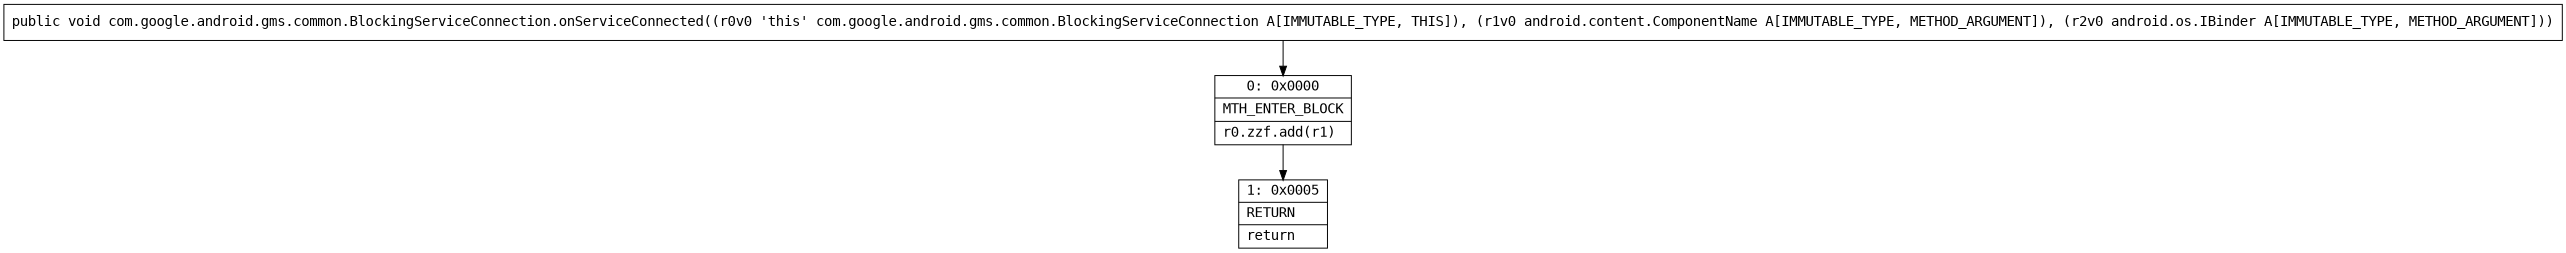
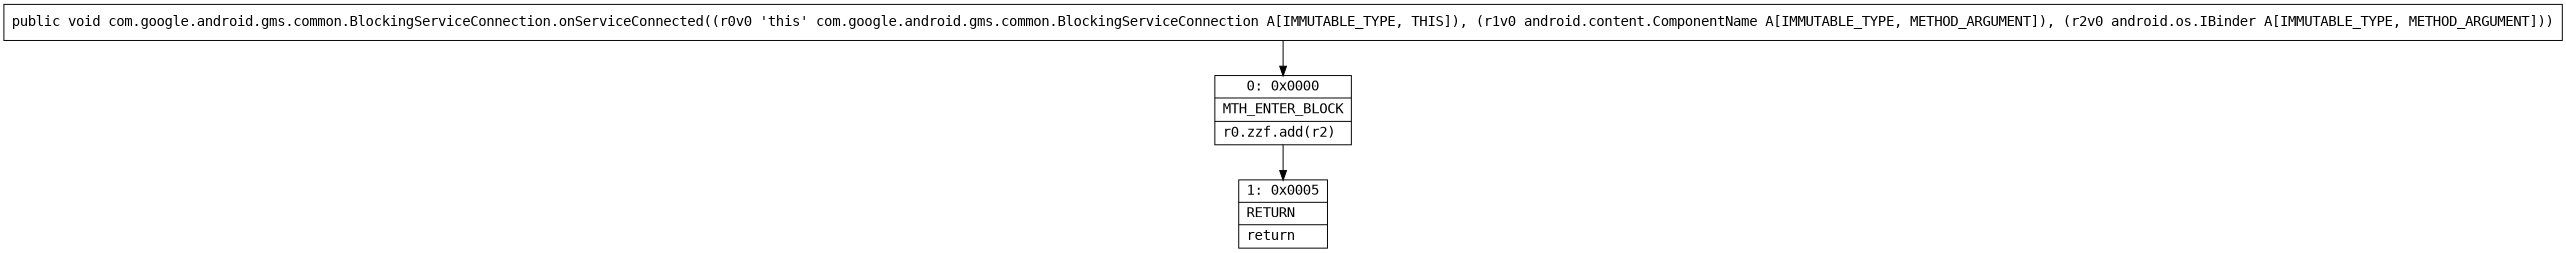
(1279, 133) -> (1279, 133)
